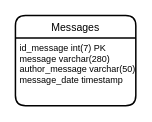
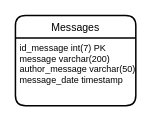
(65, 48) -> (65, 48)
